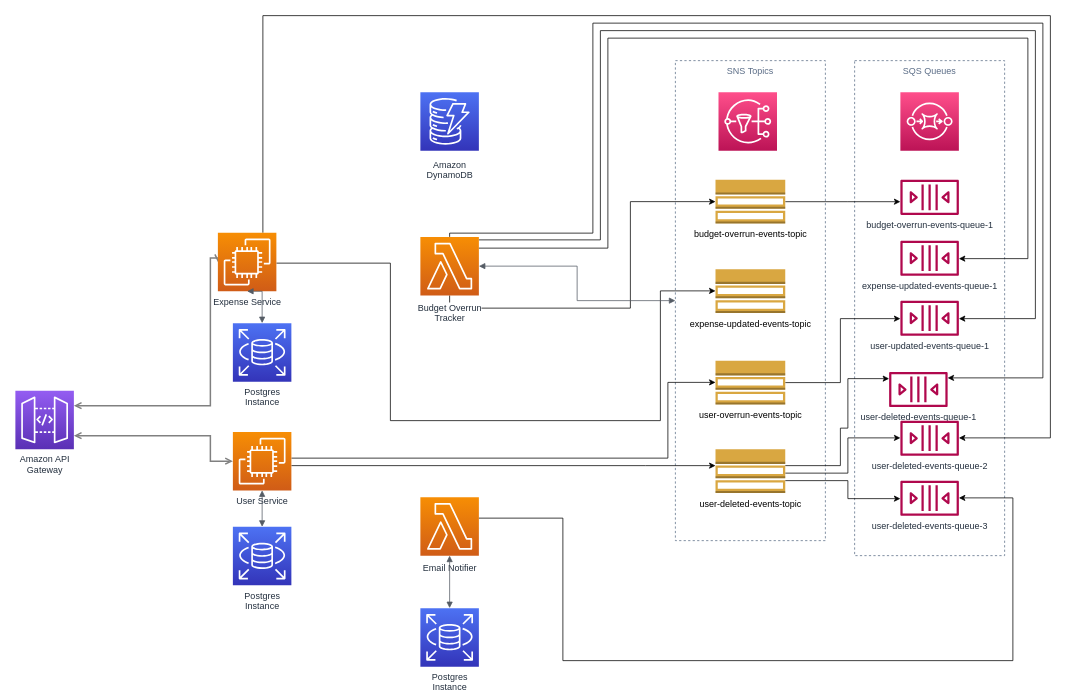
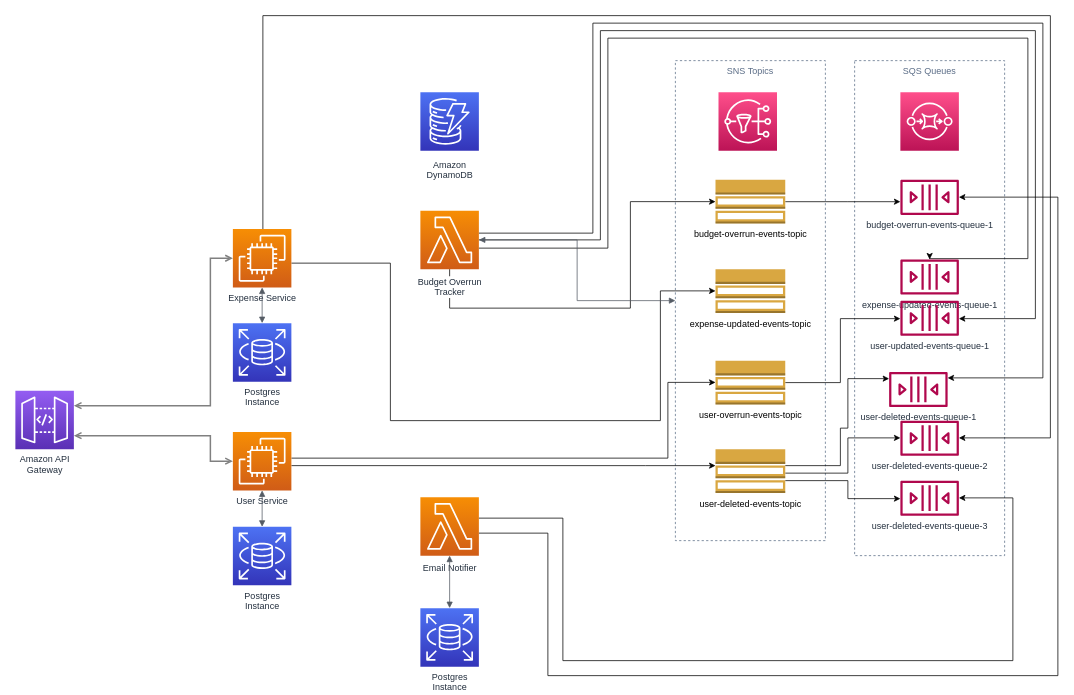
(930, 258) -> (930, 277)
(247, 262) -> (262, 258)
(450, 266) -> (450, 240)
none -> (803, 675)
